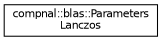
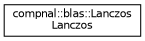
(81, 20) -> (72, 20)
